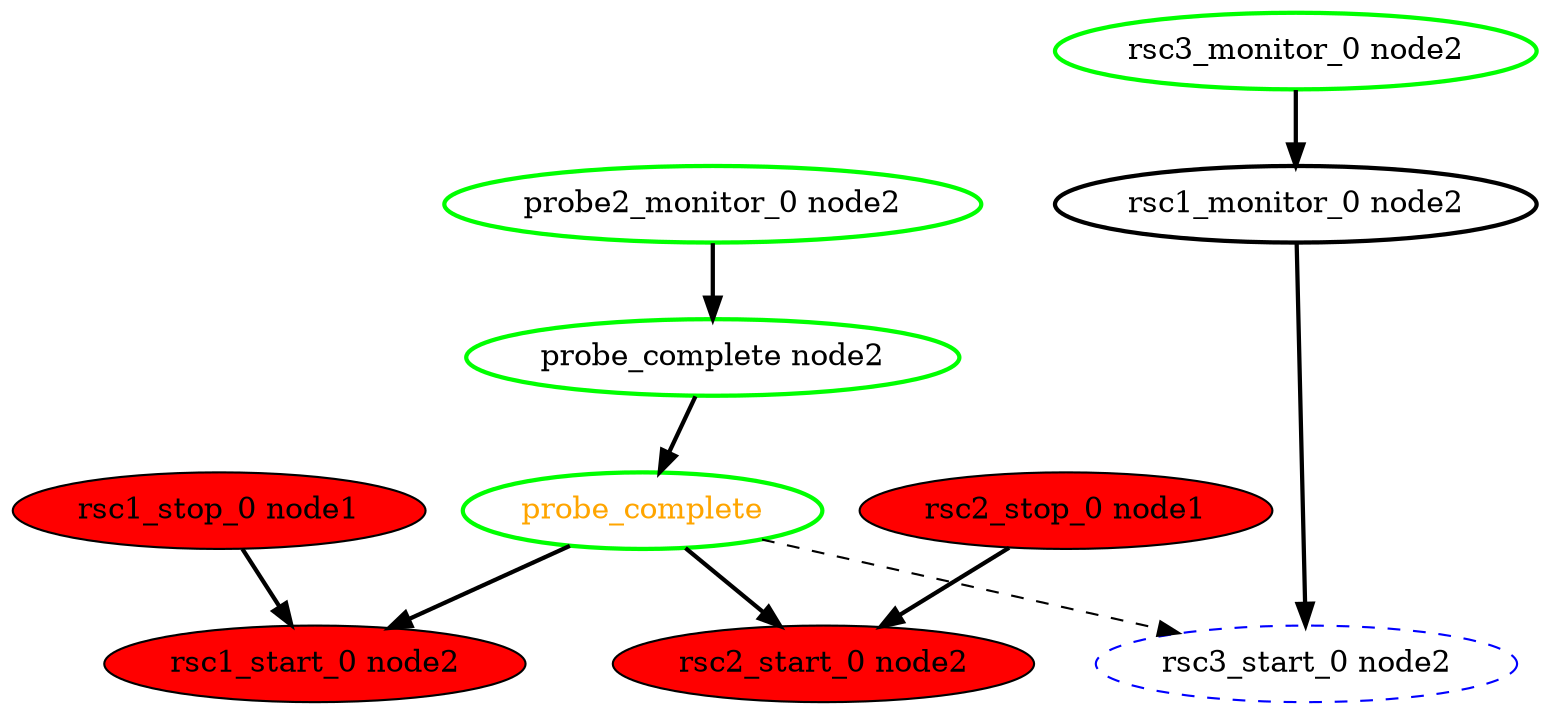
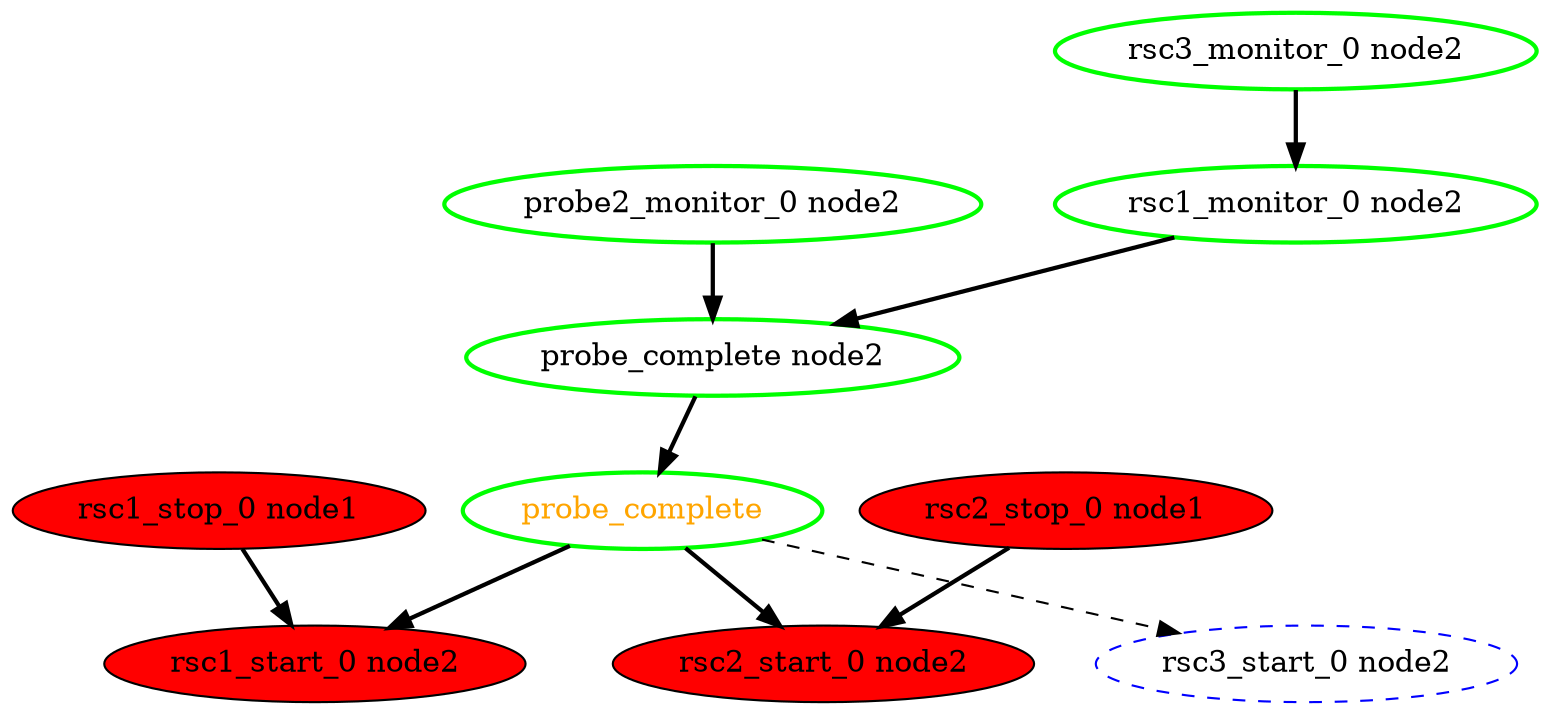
(1296, 204) -> (1296, 204)
(1301, 423) -> (1015, 278)
